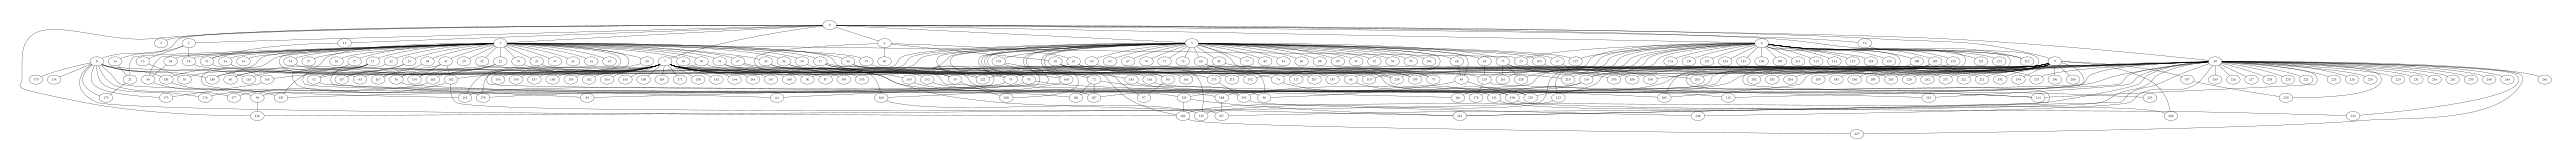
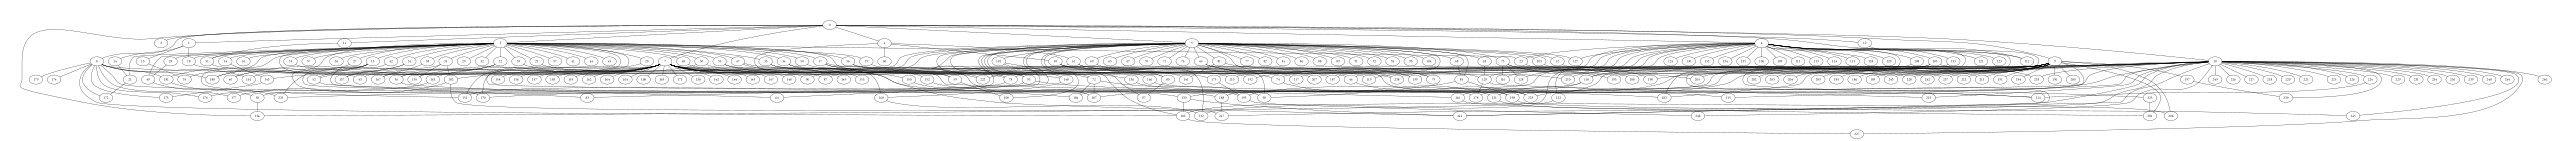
(2242, 88) -> (2205, 93)
none -> (2150, 116)
